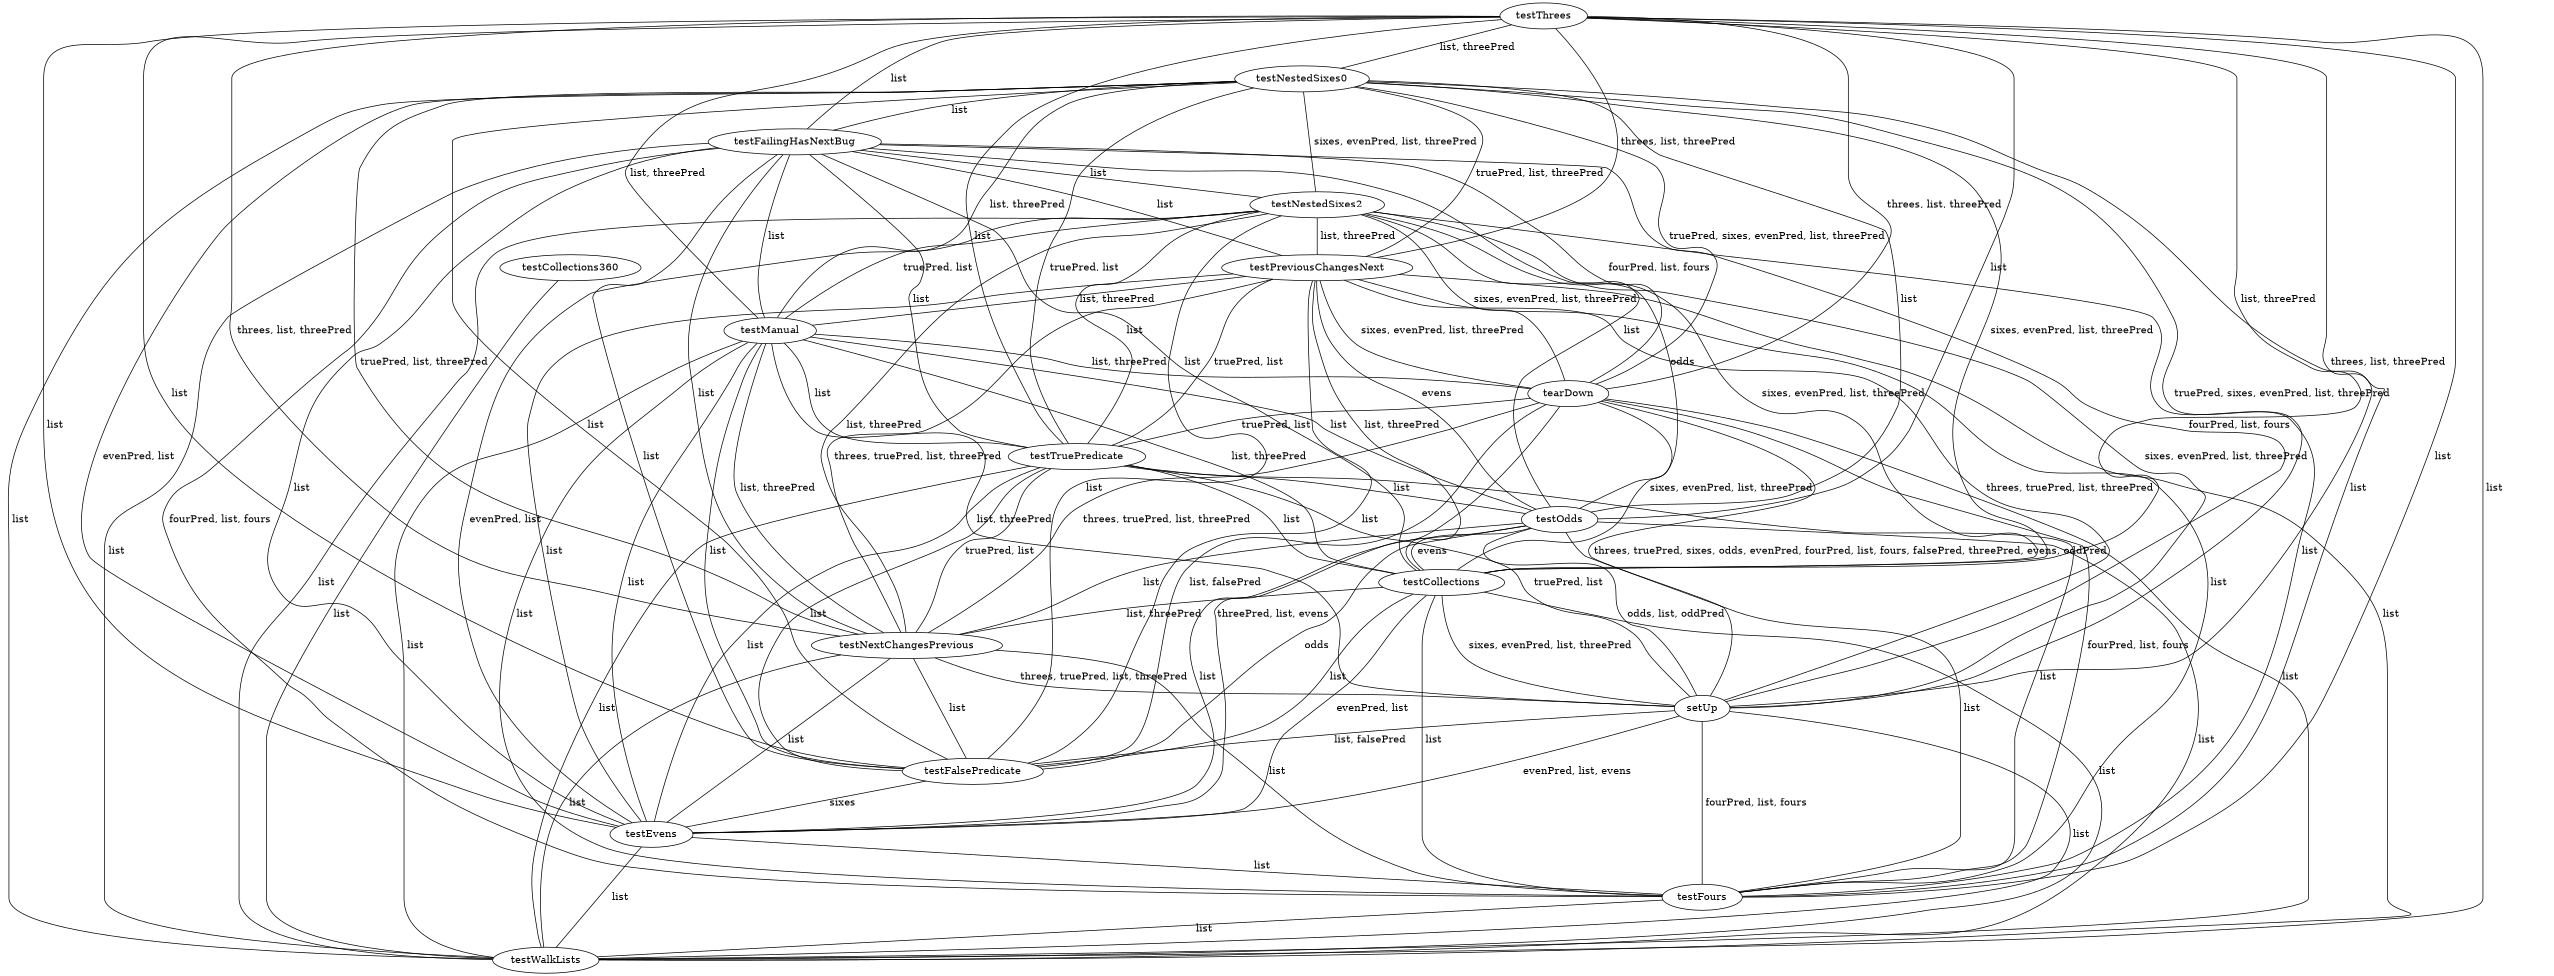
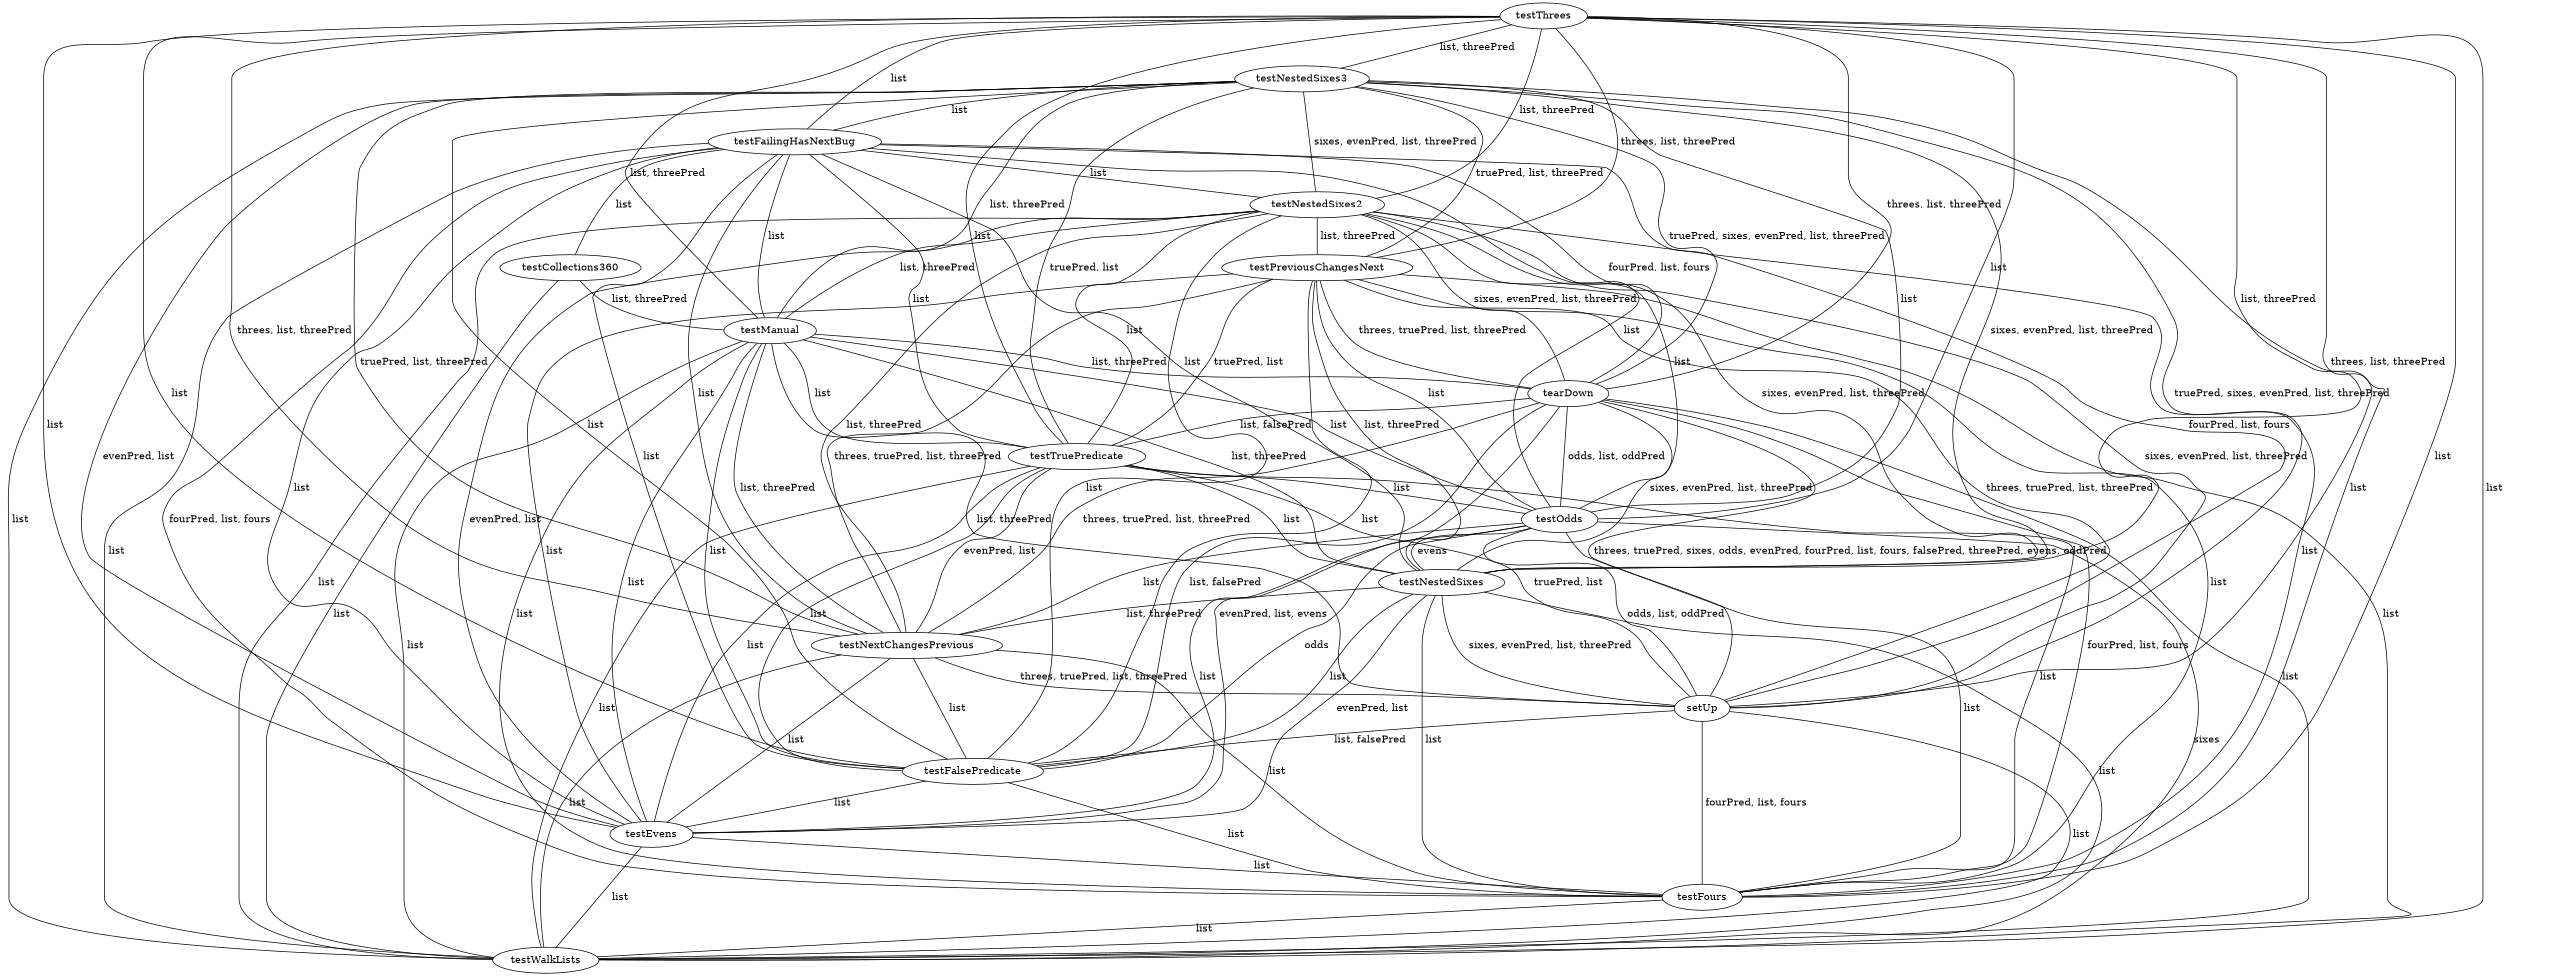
(1302, 79) -> (1302, 79)
none -> (1490, 145)
(1059, 192) -> (631, 175)
(936, 268) -> (936, 268)
(1029, 301) -> (647, 318)
(1441, 331) -> (1441, 331)
(1681, 362) -> (1681, 362)
(1435, 394) -> (1435, 394)
(1274, 425) -> (1274, 425)
none -> (1564, 457)
(998, 551) -> (998, 551)
(1442, 583) -> (1442, 583)
(1272, 614) -> (1272, 614)
(2205, 740) -> (2205, 740)
(841, 803) -> (841, 803)
(1266, 809) -> none
none -> (1297, 867)
